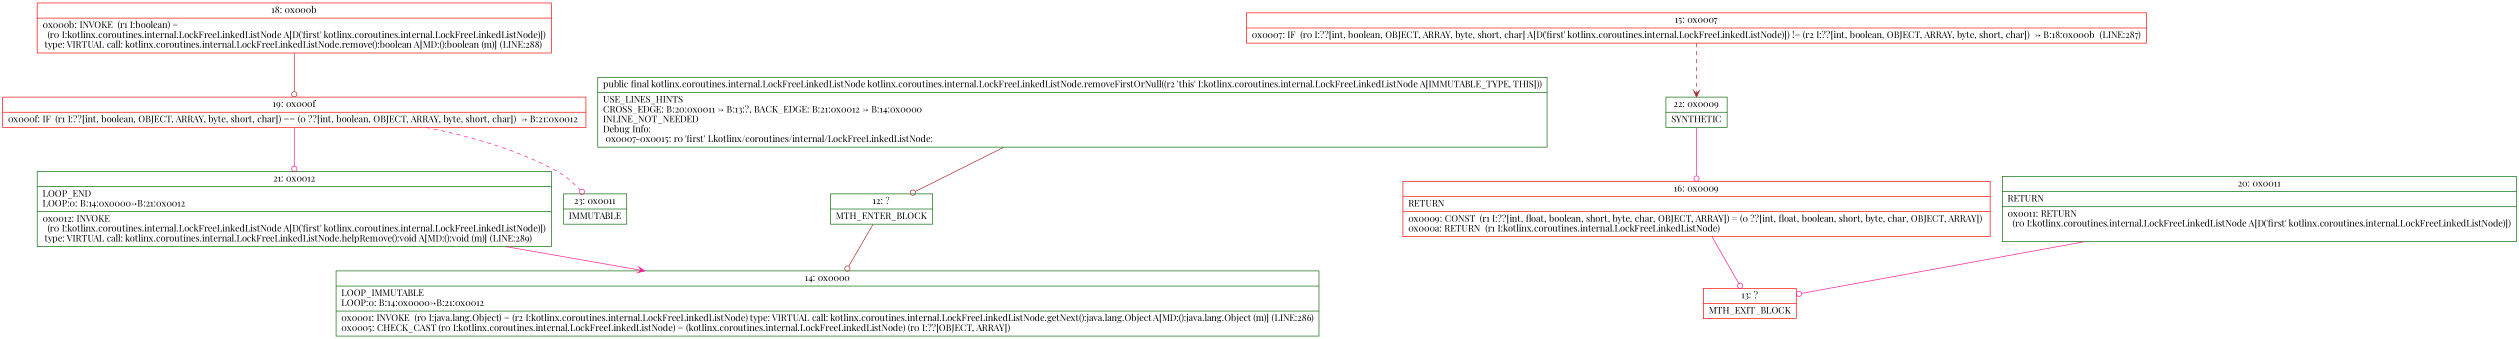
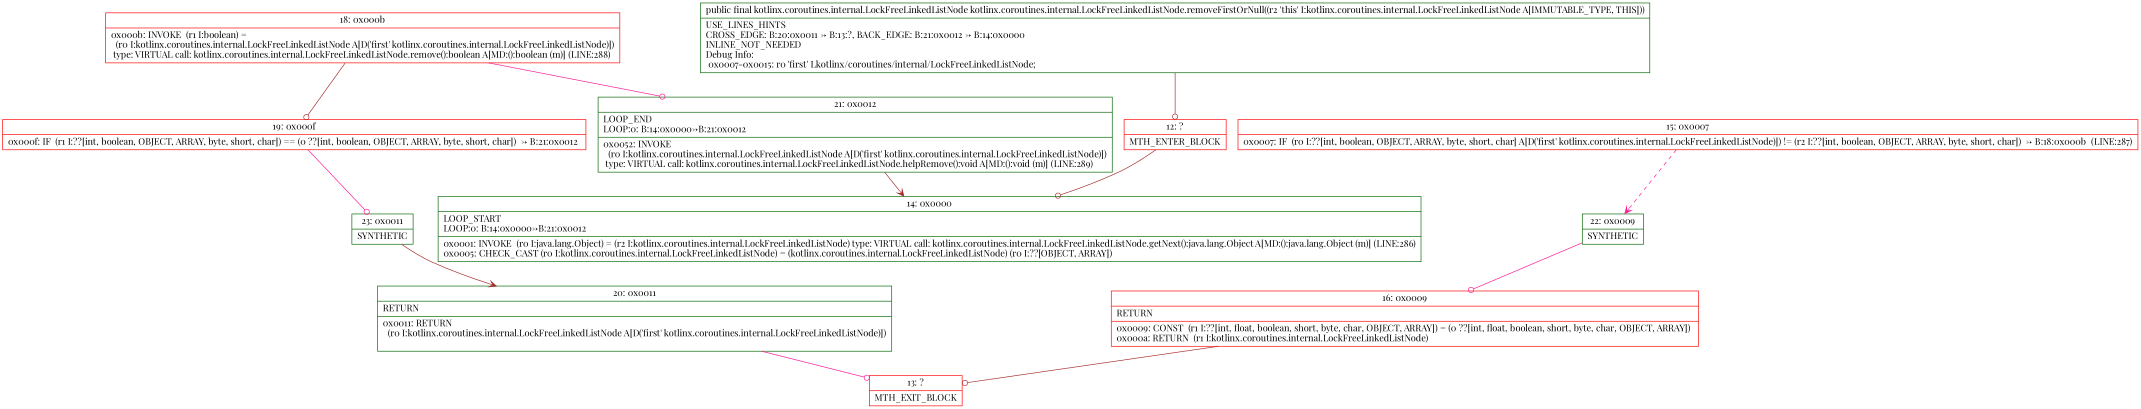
(1697, 67) -> (1653, 179)
(294, 147) -> (574, 79)
(507, 149) -> (336, 180)
(882, 209) -> (1175, 135)
(595, 216) -> (382, 236)
(79, 219) -> (640, 145)
(572, 258) -> (892, 182)
(1725, 260) -> (1093, 364)
none -> (444, 267)
(383, 293) -> (472, 219)
